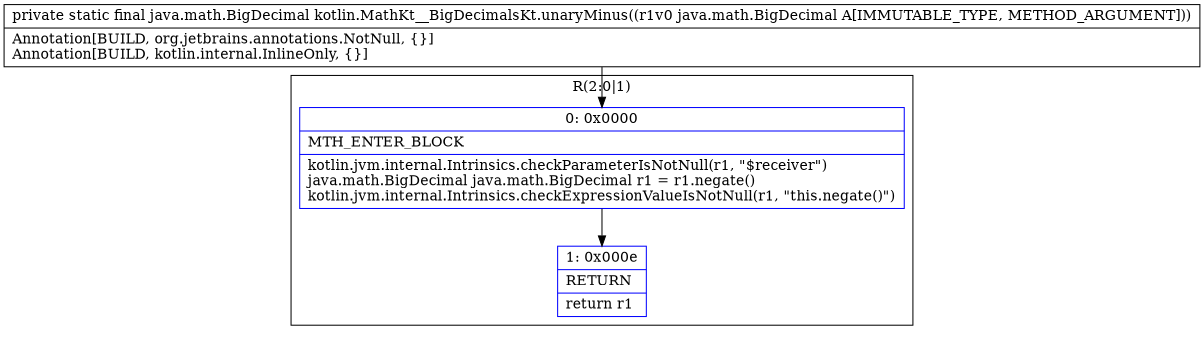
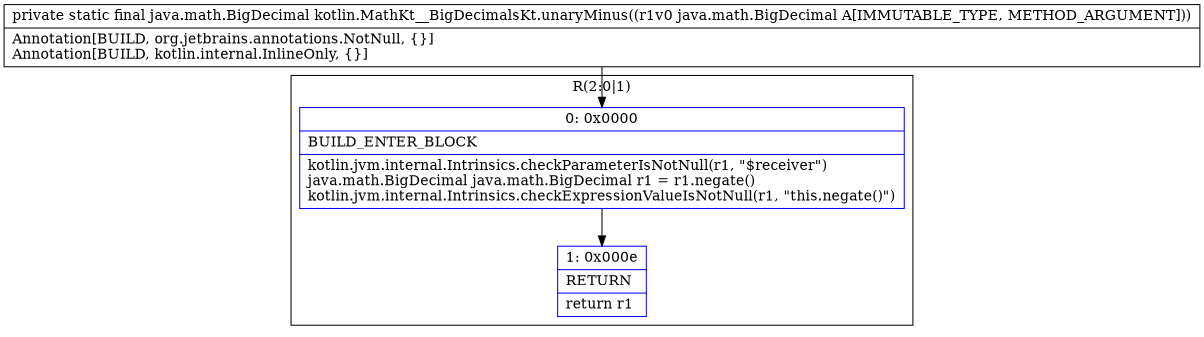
(386, 142) -> (392, 142)
